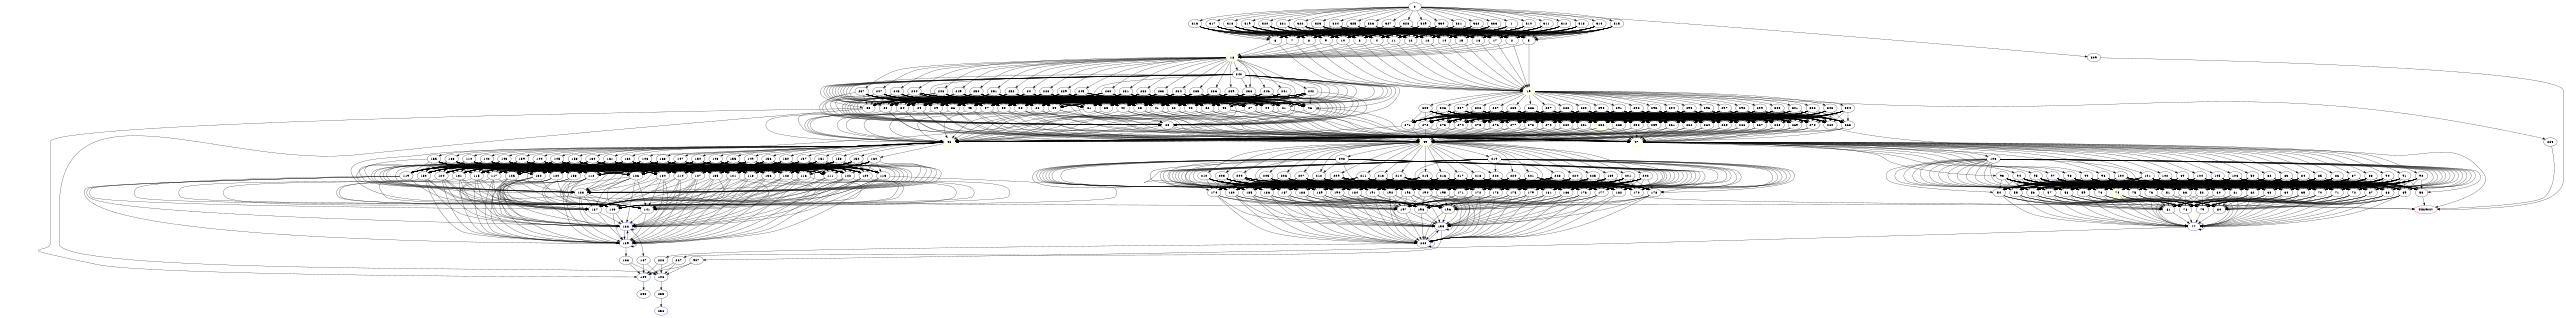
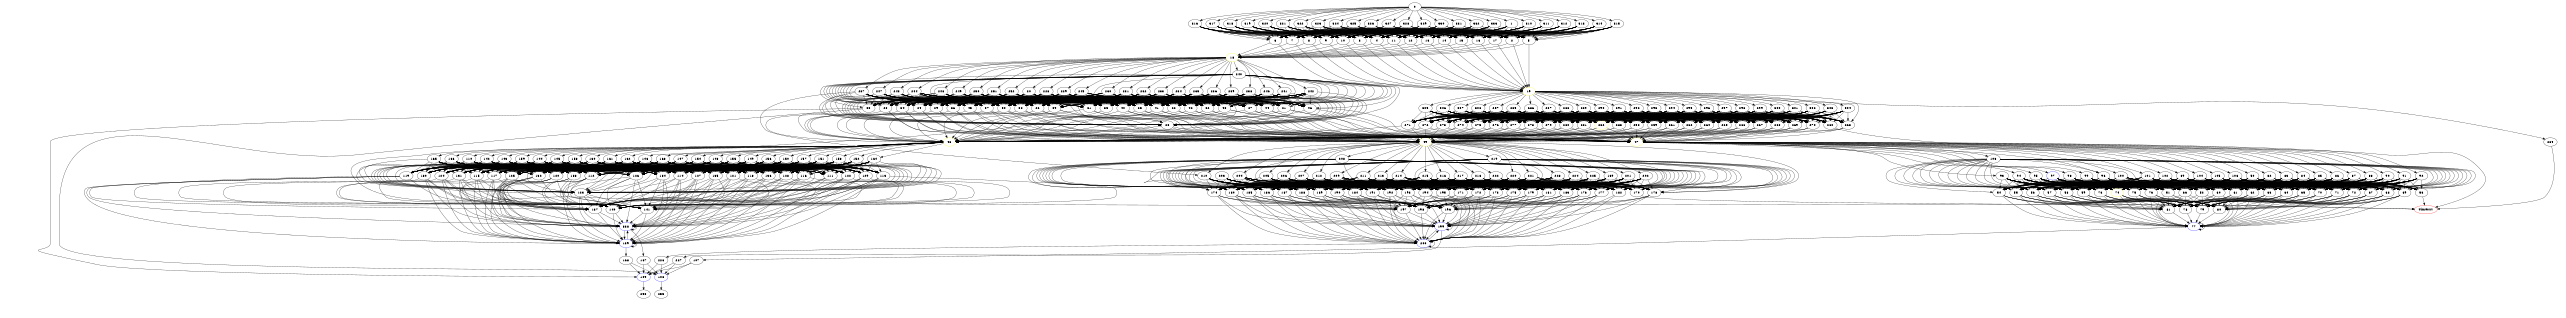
(2094, 58) -> none
(1244, 82) -> (1360, 97)
(974, 102) -> (923, 153)
(1688, 117) -> (1756, 95)
(1092, 118) -> (1355, 113)
(1312, 147) -> (1688, 150)
(2270, 162) -> (2049, 163)
(1495, 166) -> (1277, 166)
(1332, 167) -> (1031, 174)
(2218, 176) -> (2218, 176)
(610, 184) -> (401, 184)
(626, 227) -> (626, 227)
(696, 260) -> (696, 260)
(661, 311) -> none
